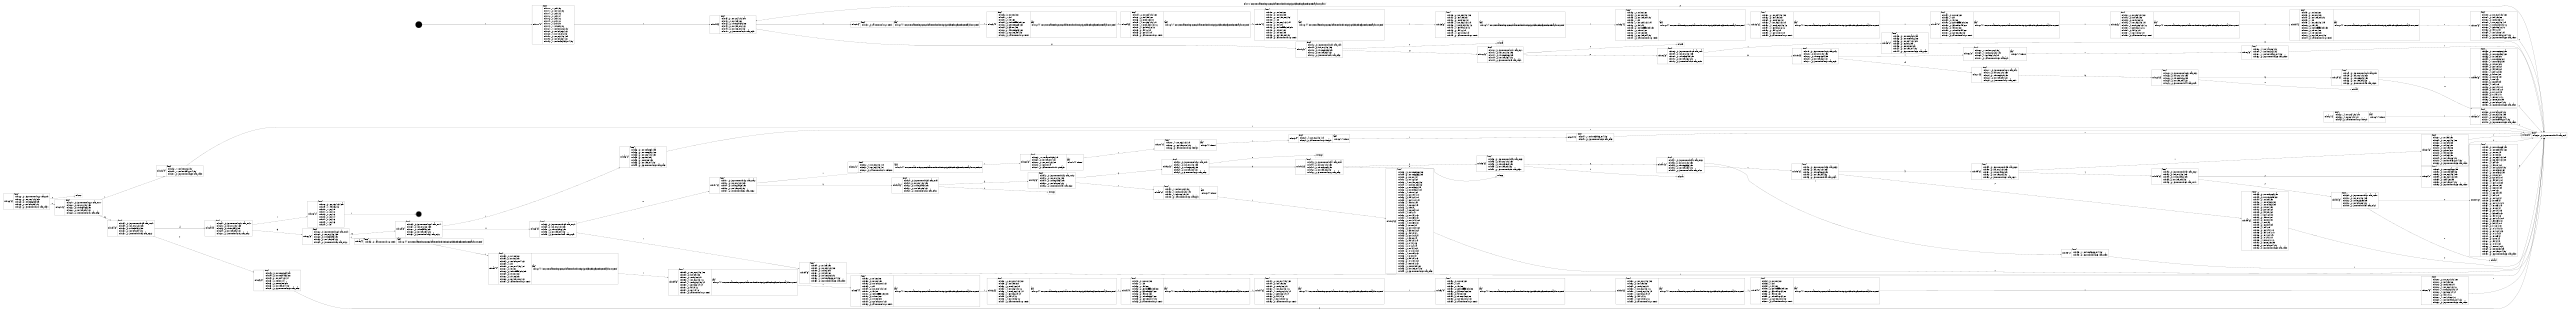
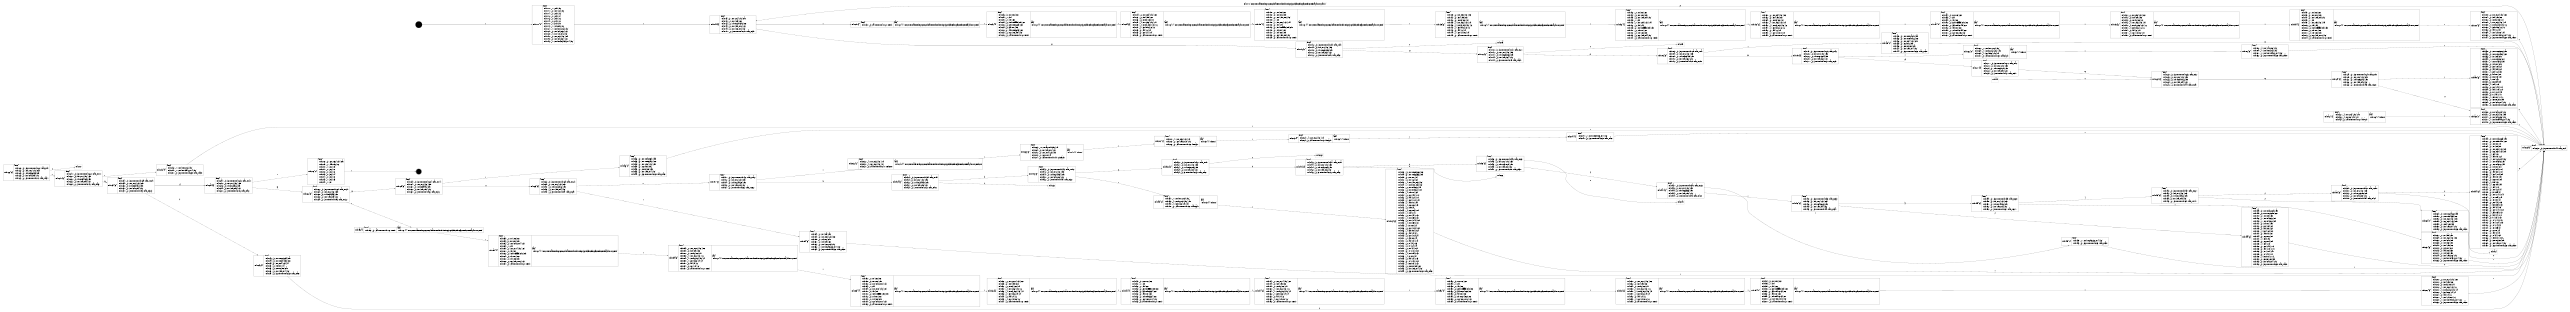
(2274, 86) -> (2075, 80)
